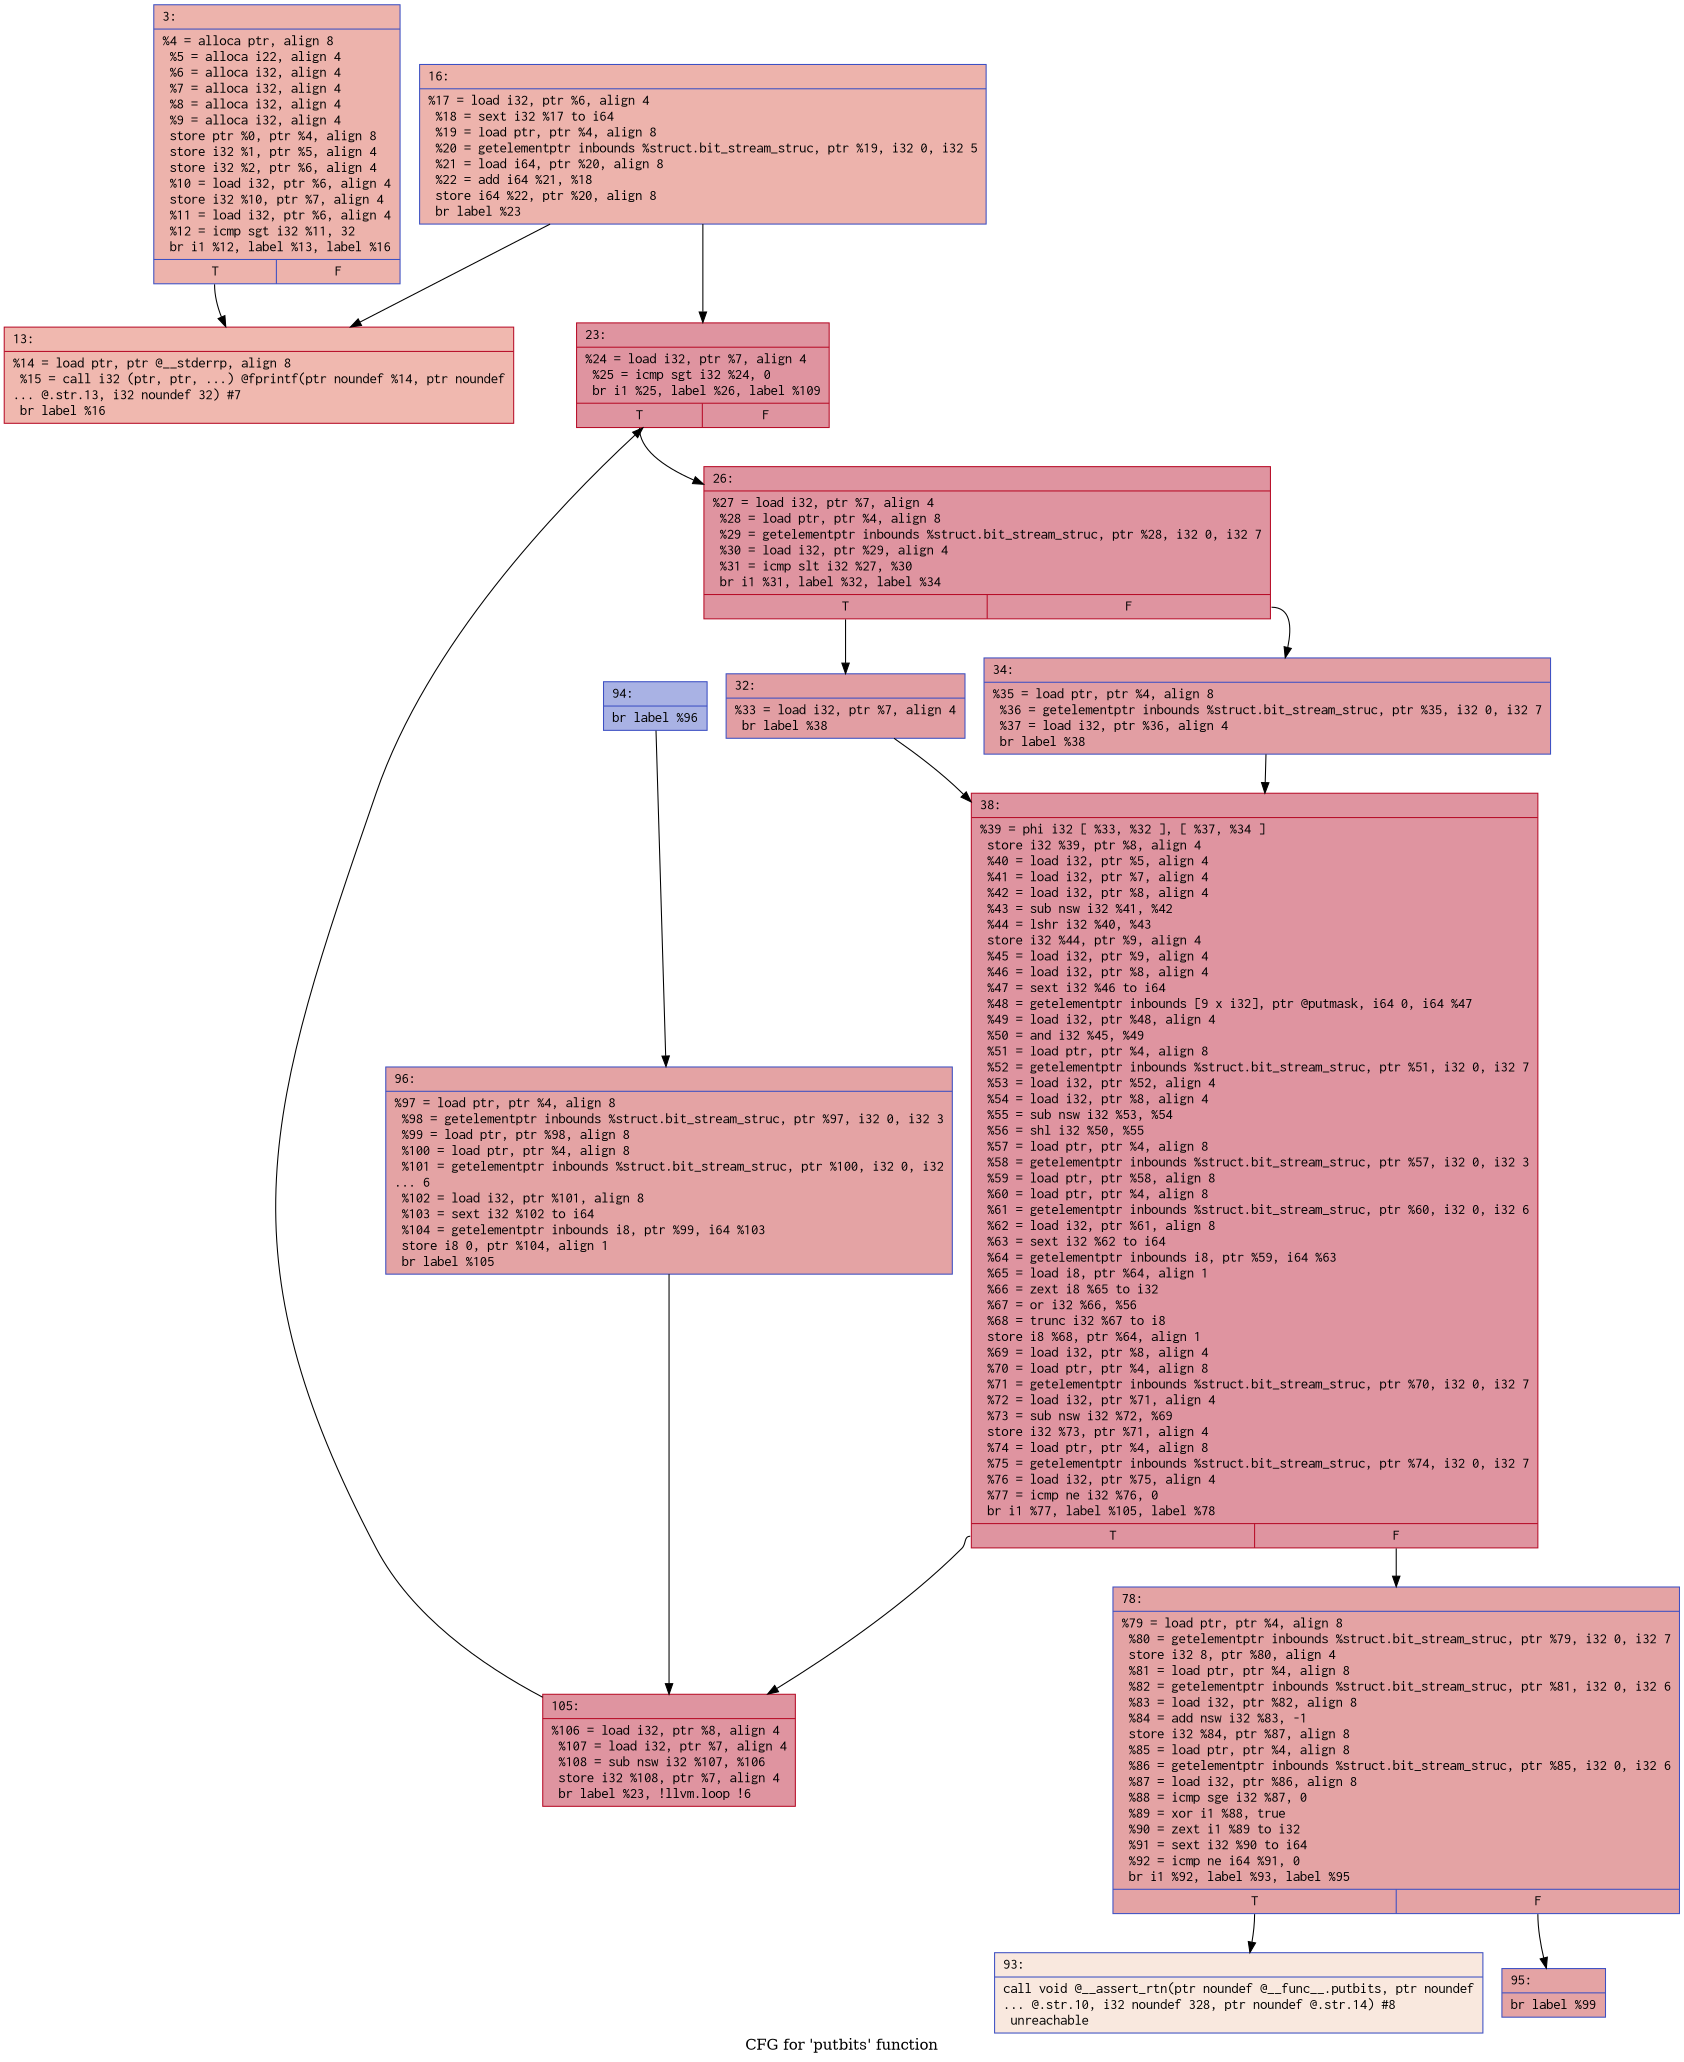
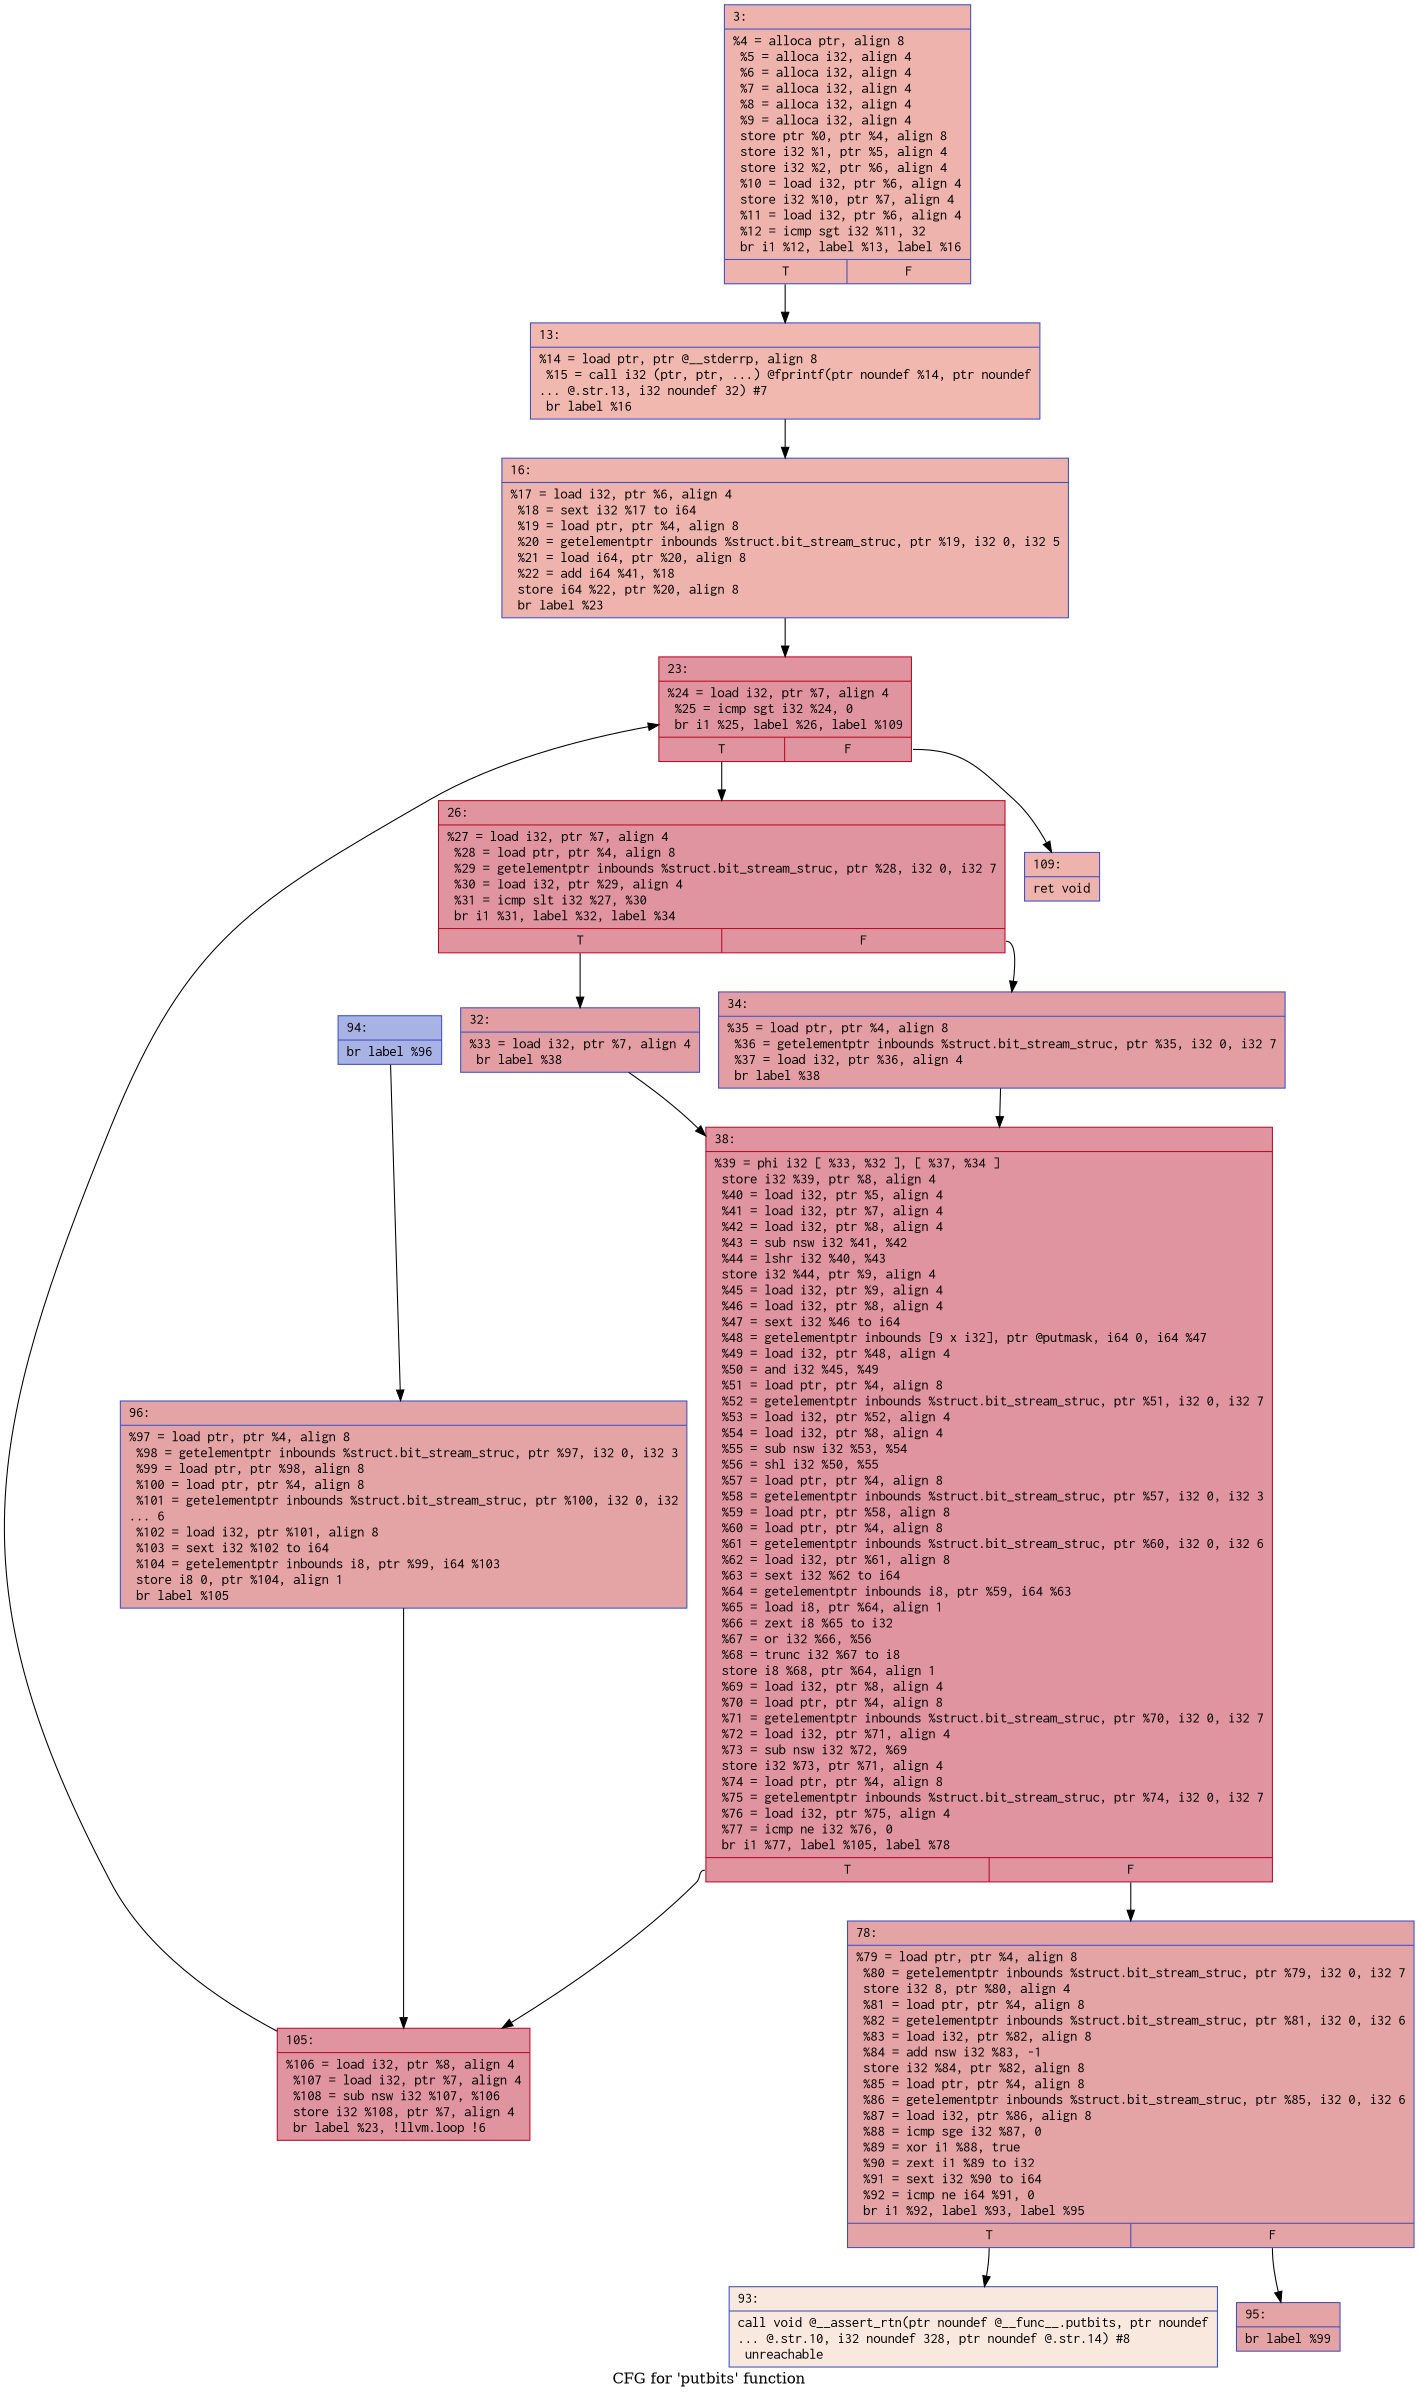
(252, 57) -> (822, 57)
(511, 180) -> (593, 573)
(455, 273) -> (785, 433)
(259, 375) -> (785, 371)
none -> (1062, 877)
(1236, 1734) -> (971, 2068)
